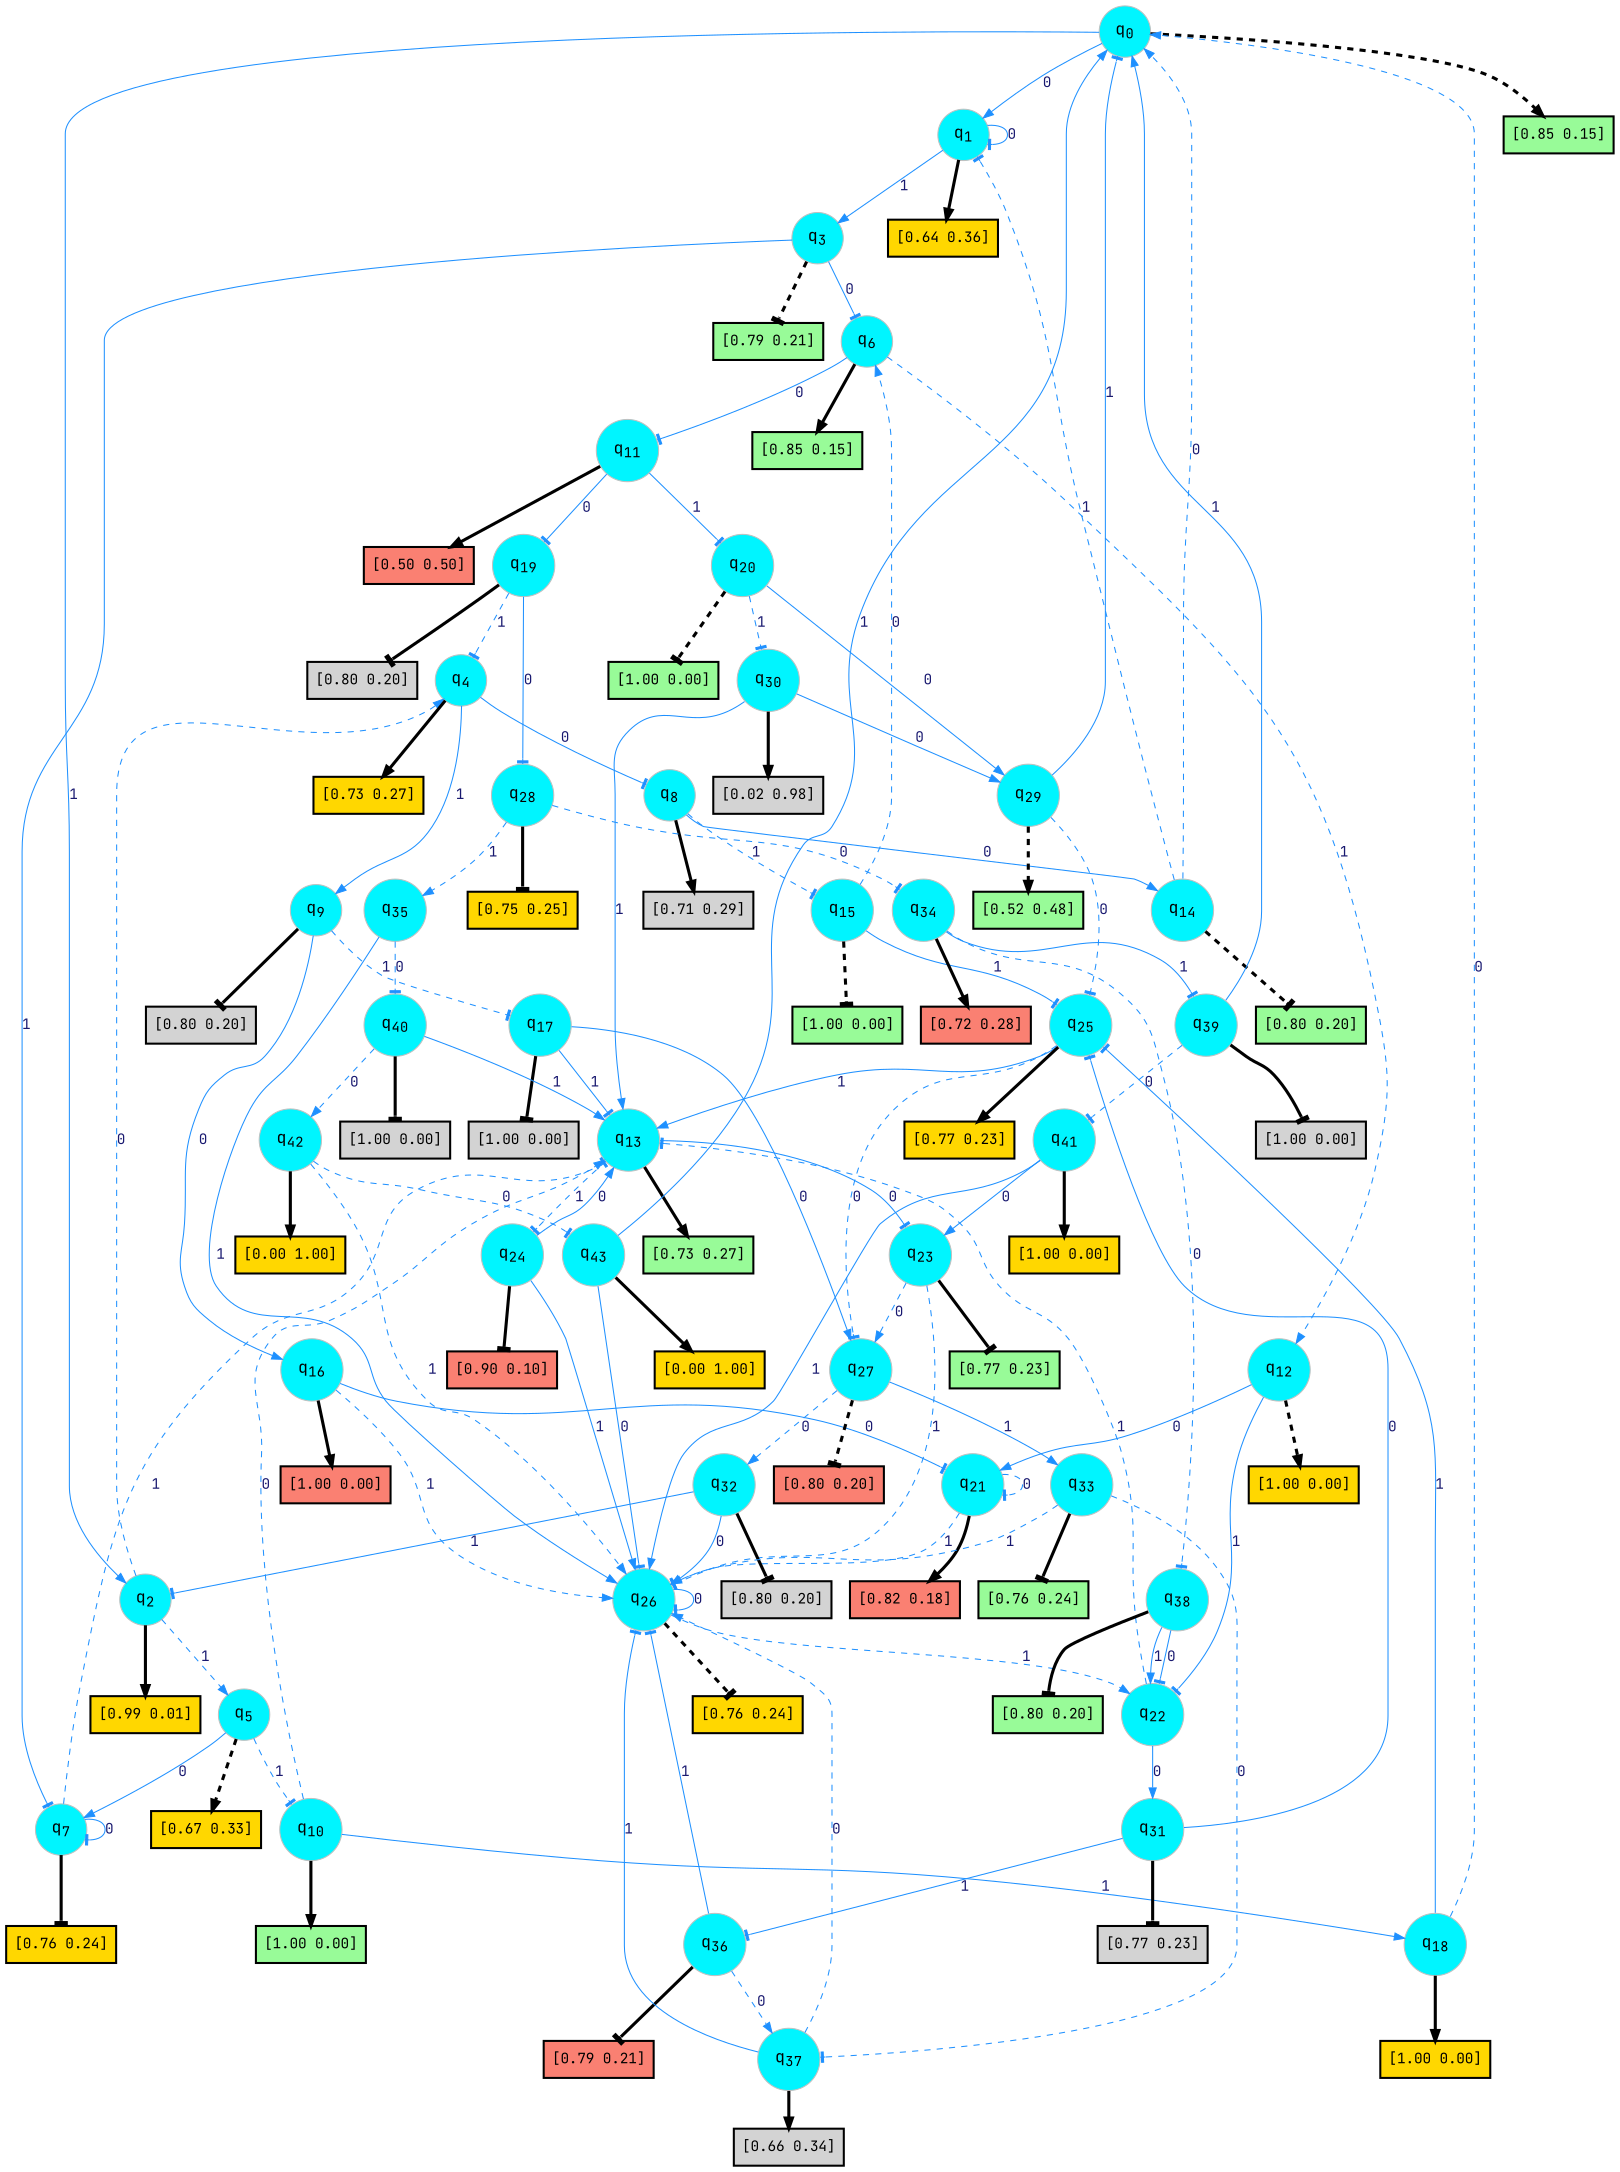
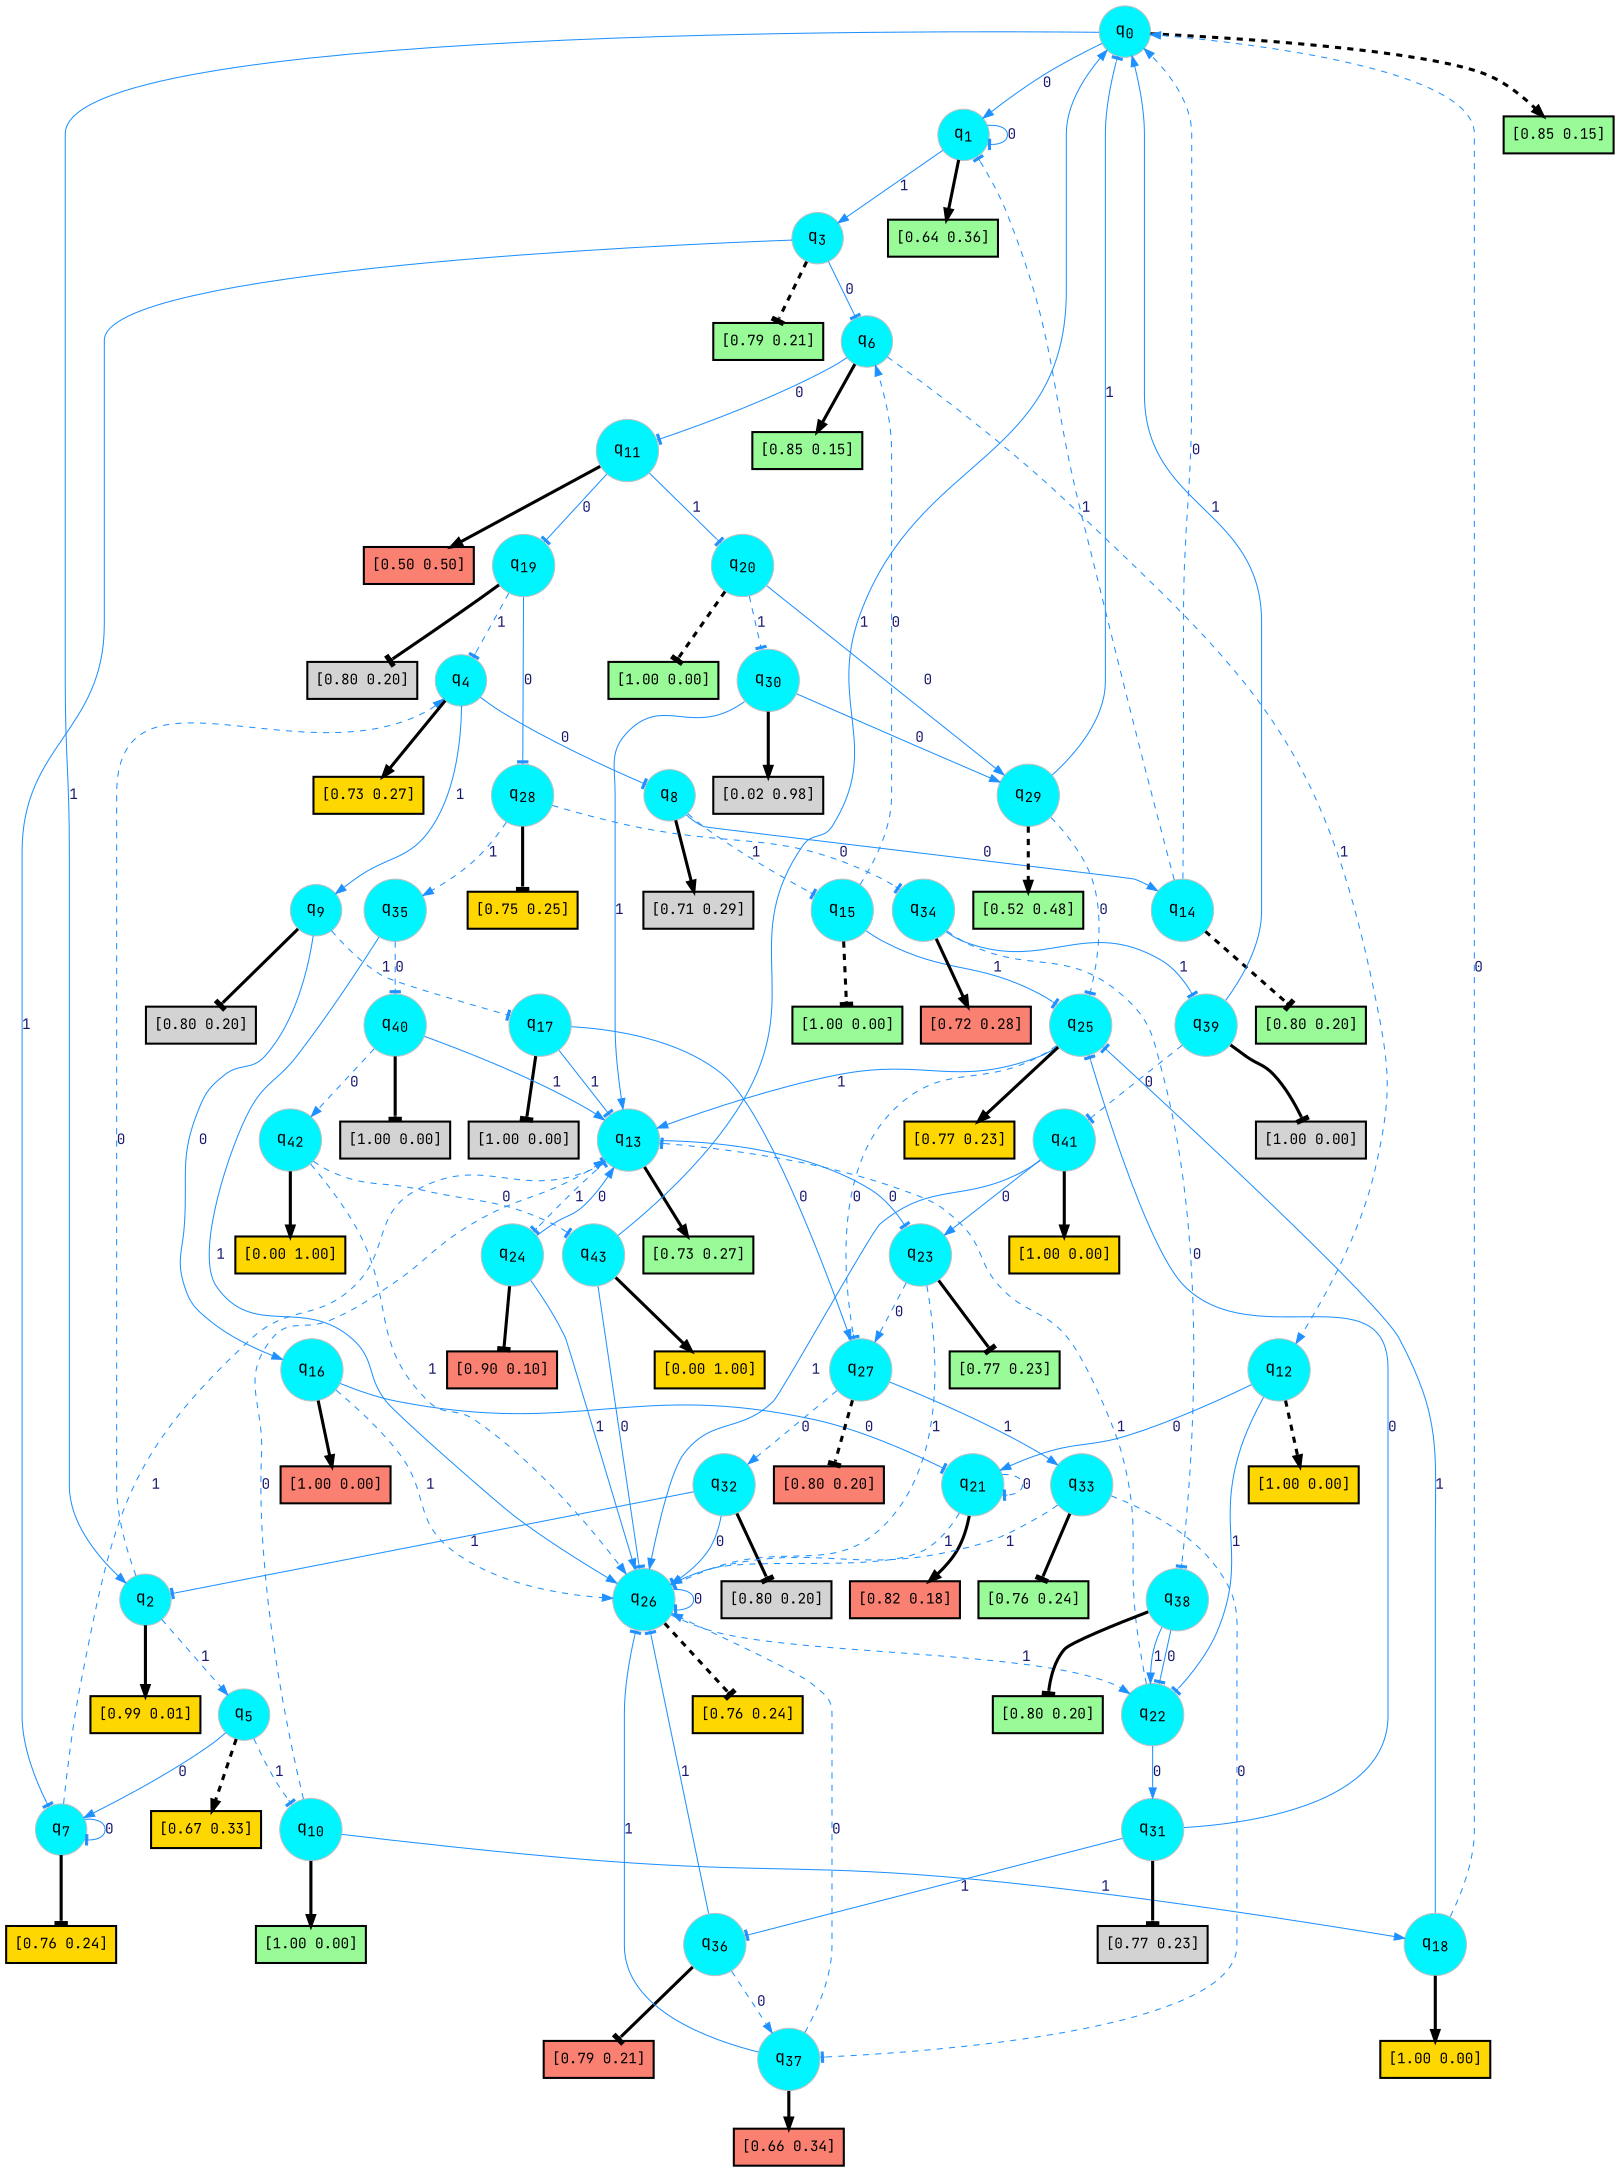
(943, 238) -> (943, 238)
(789, 2147) -> (789, 2147)
